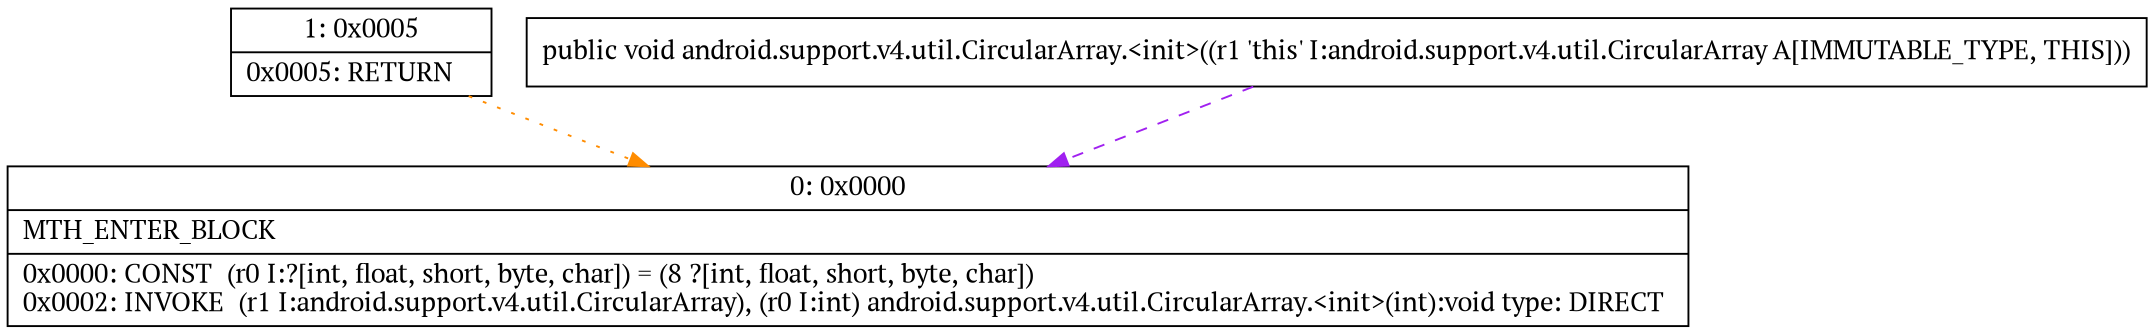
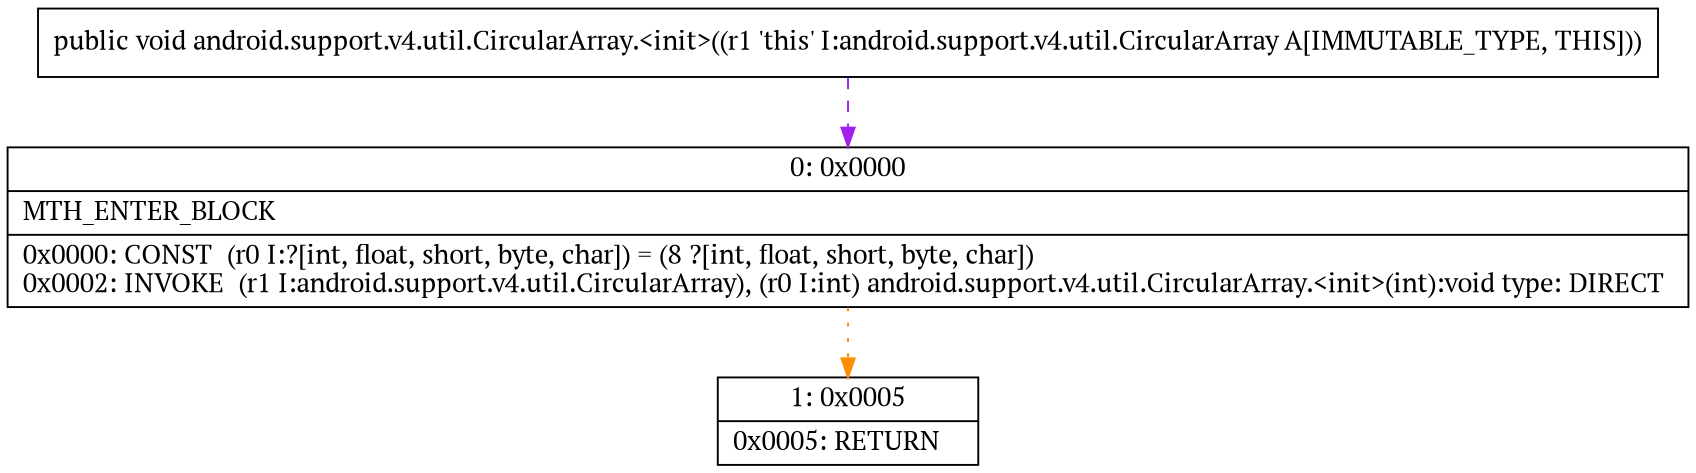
(549, 128) -> (848, 333)
